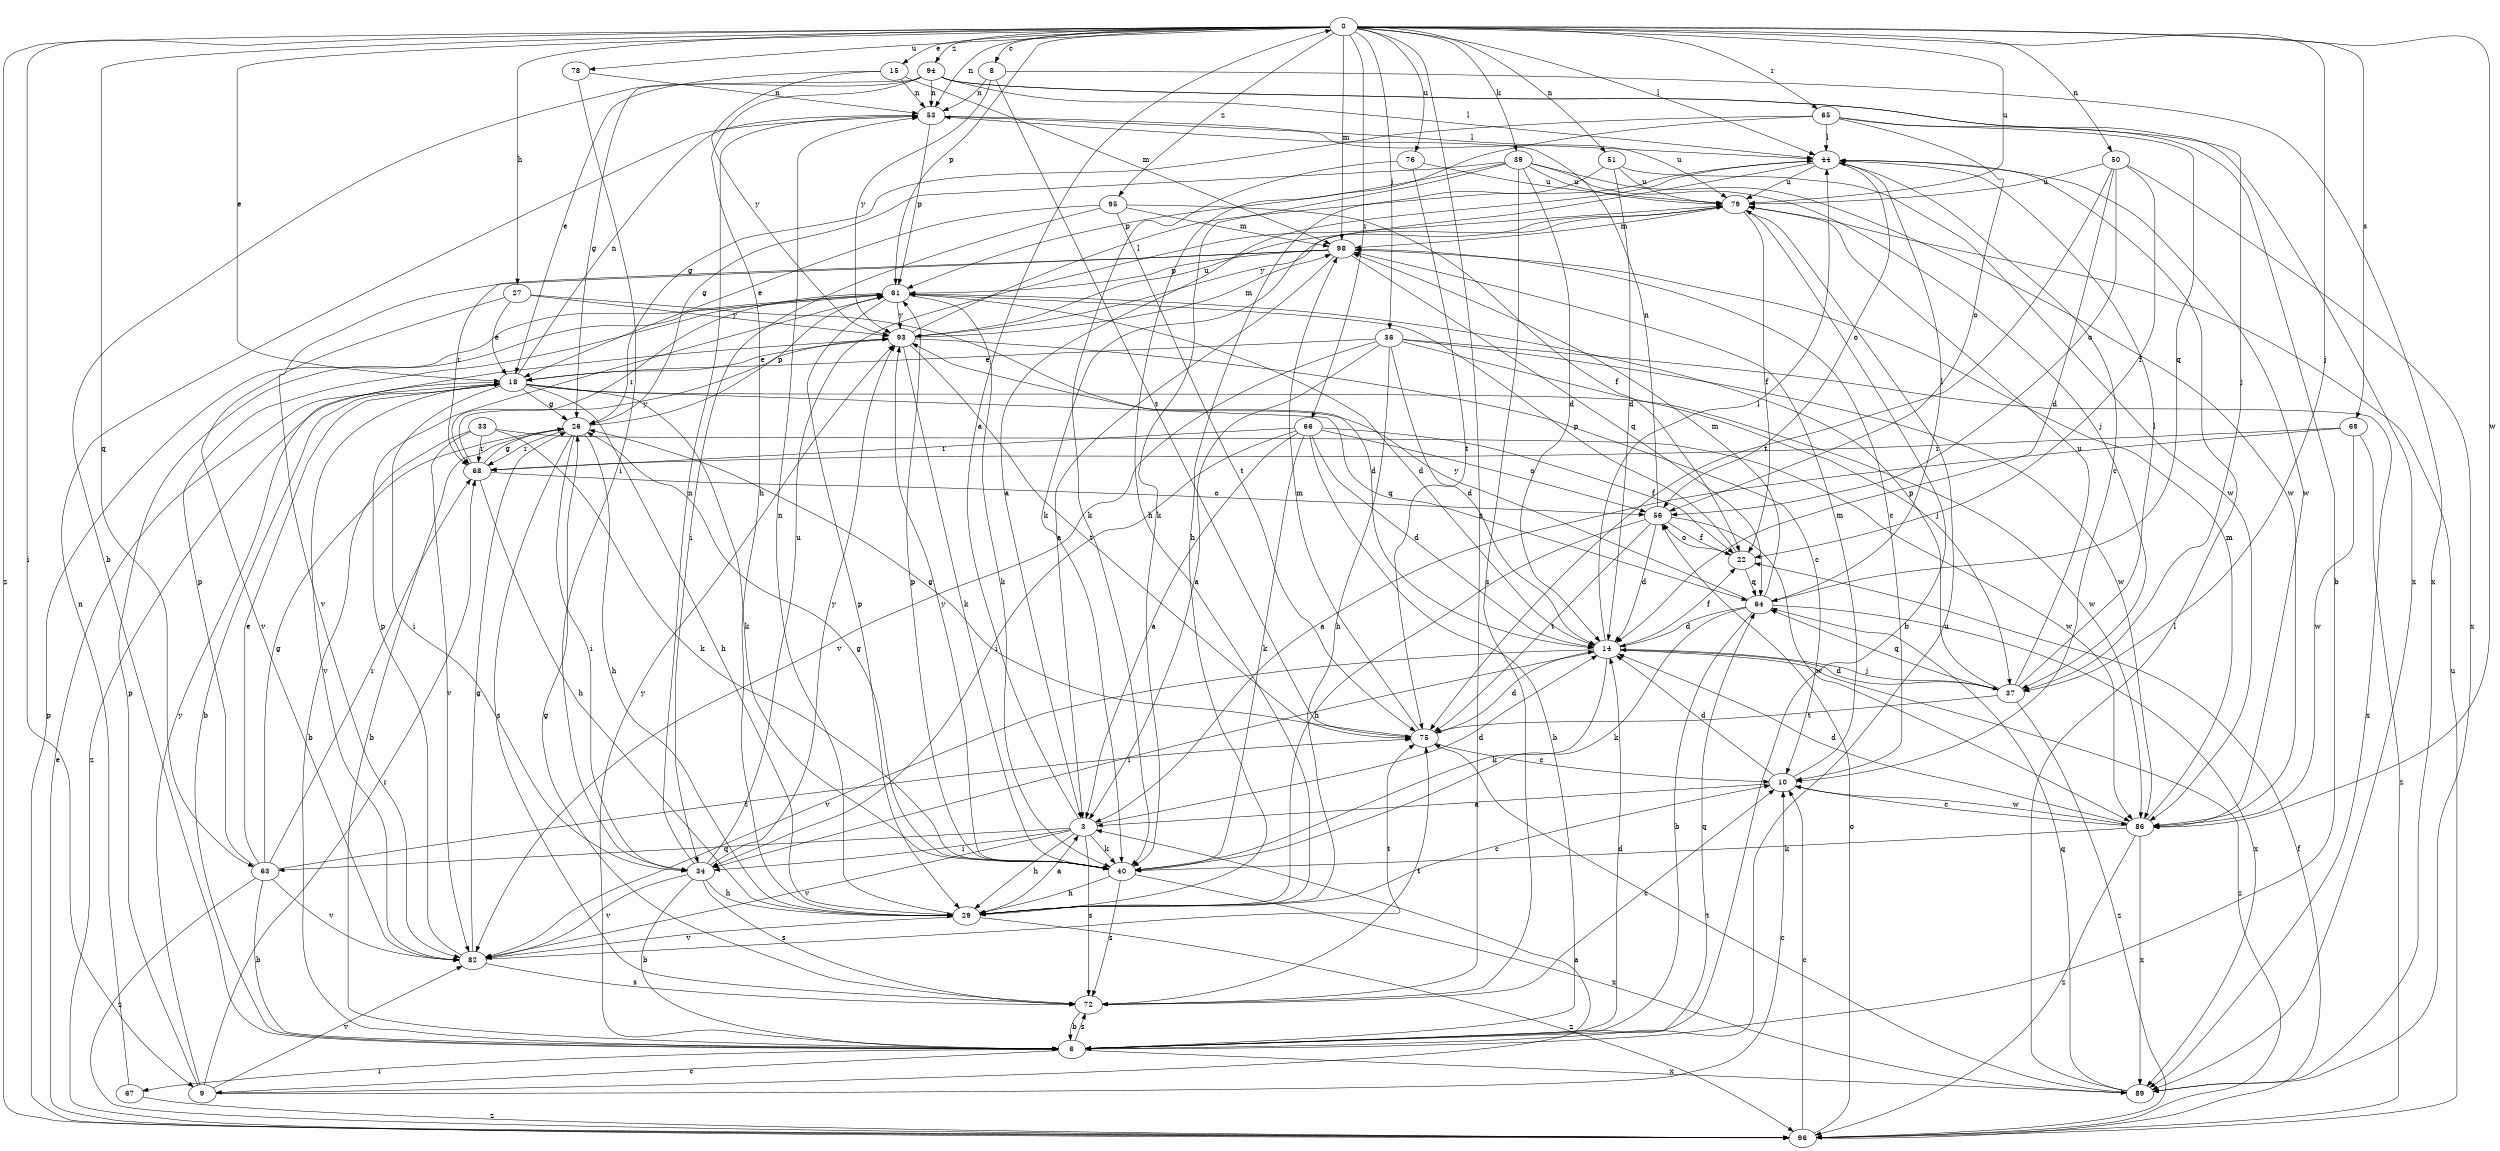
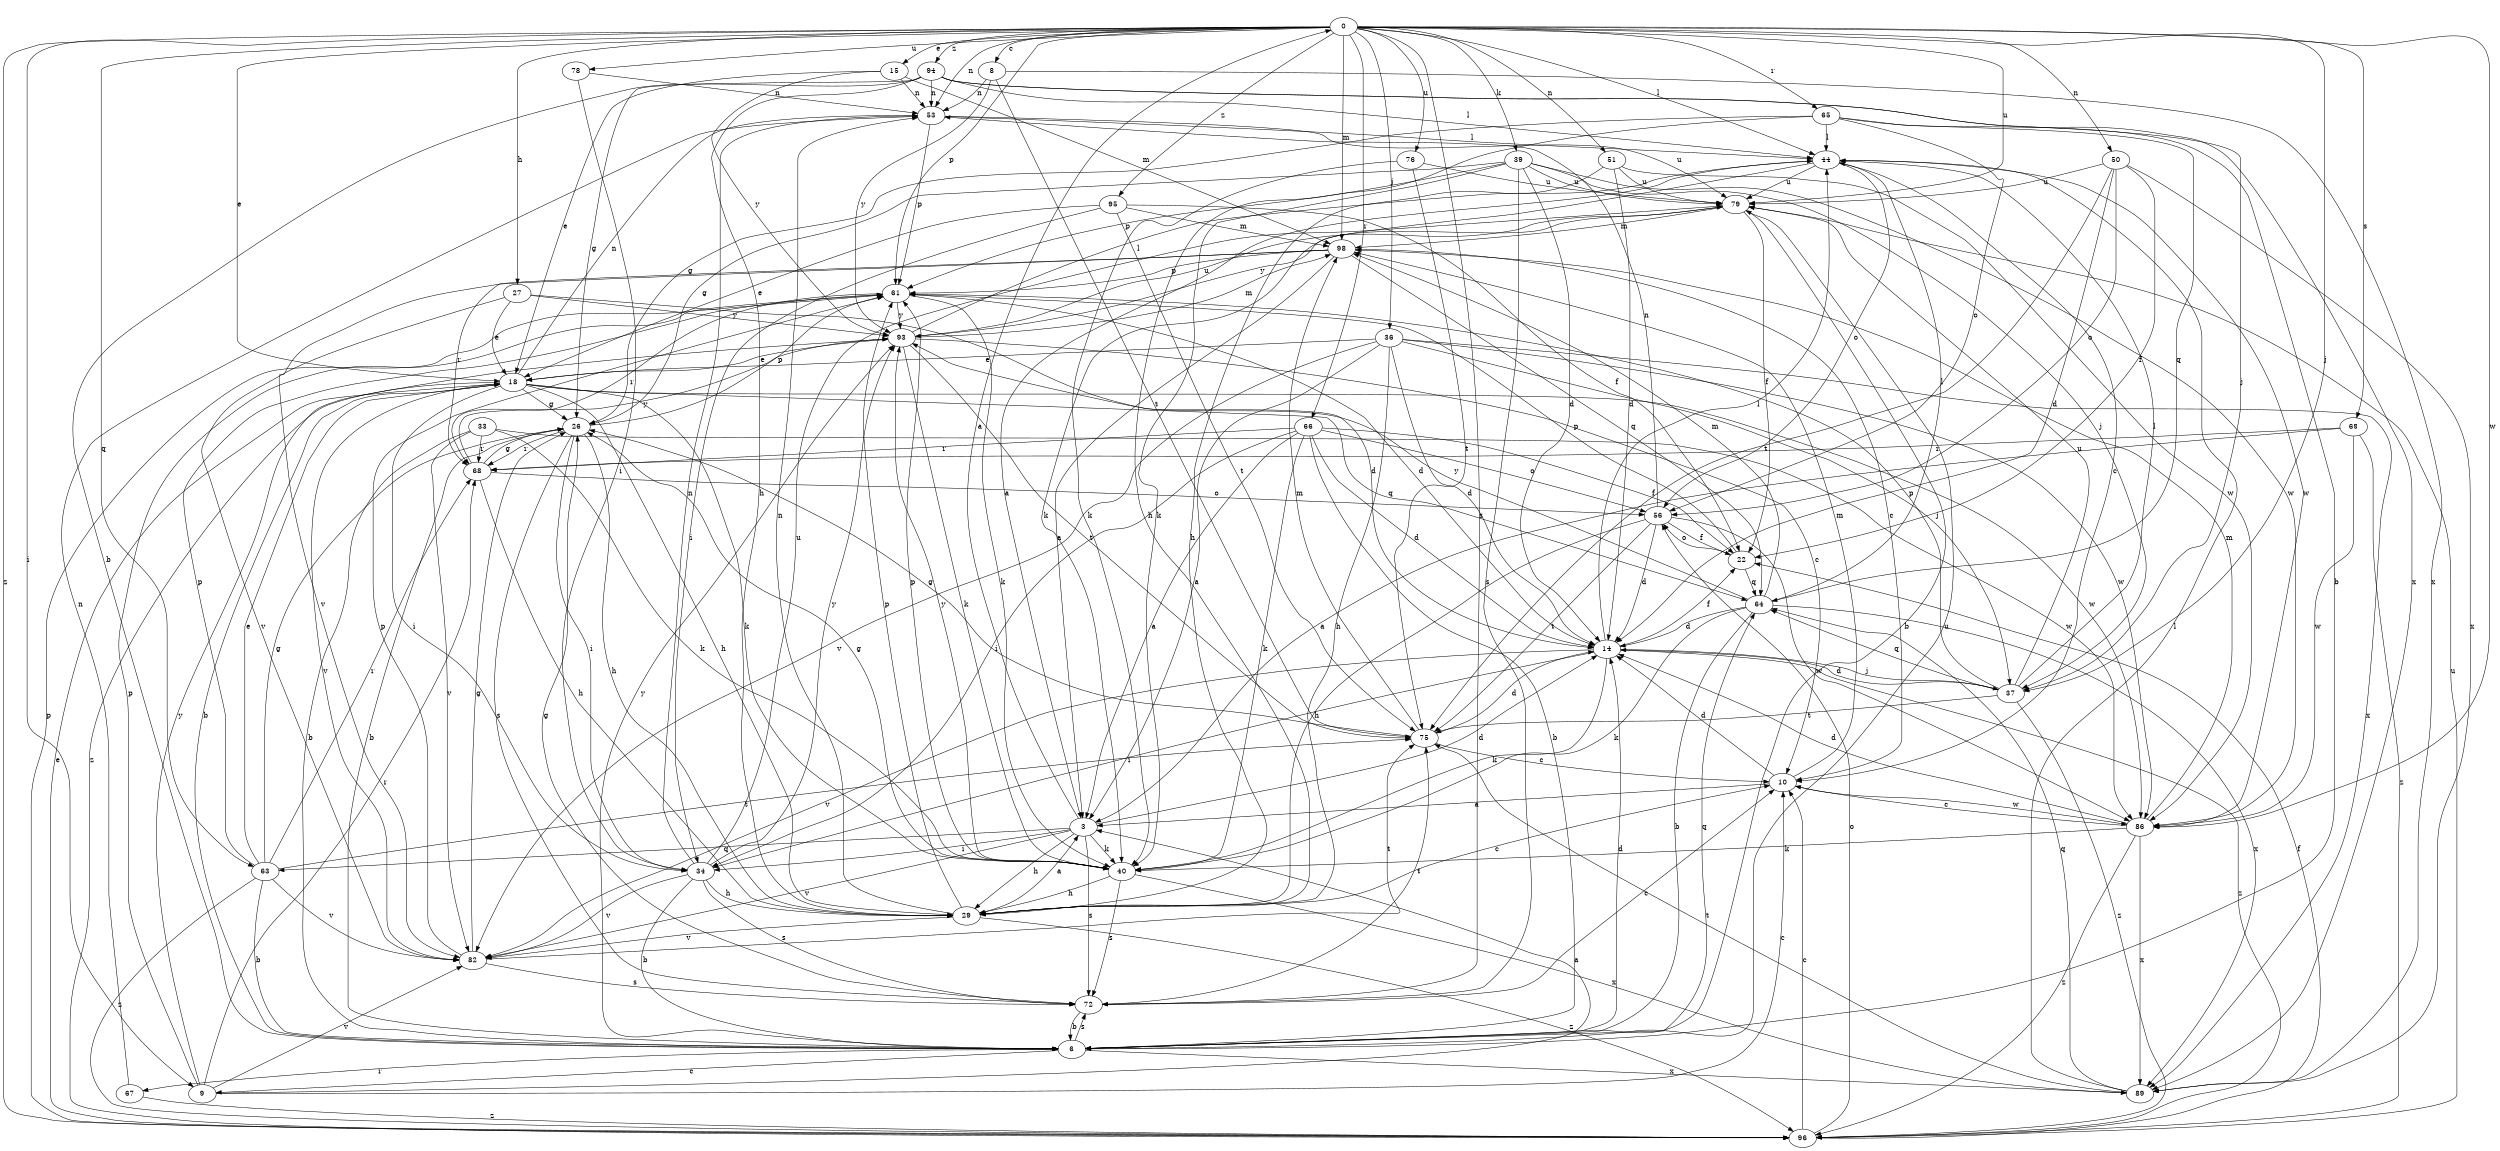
(854, 595) -> (885, 611)
